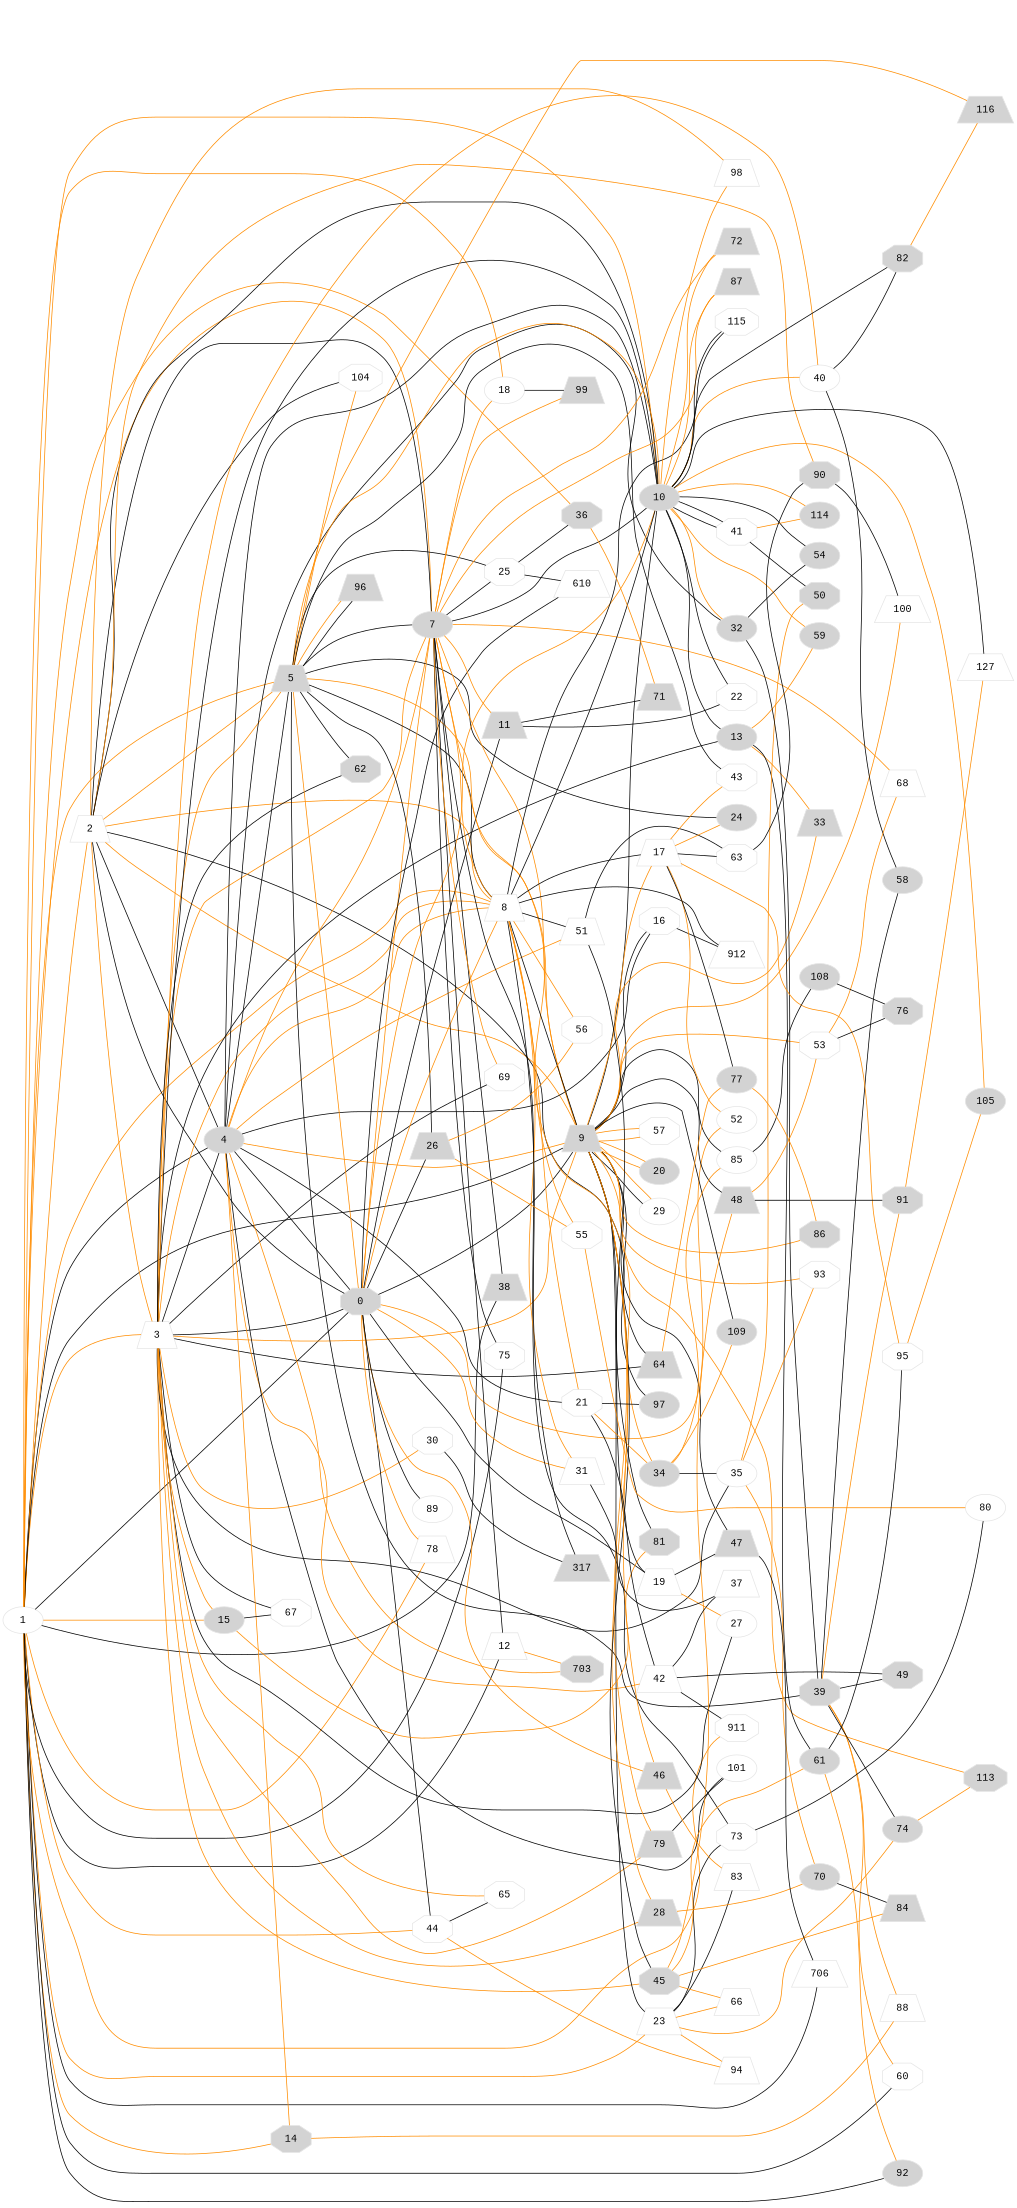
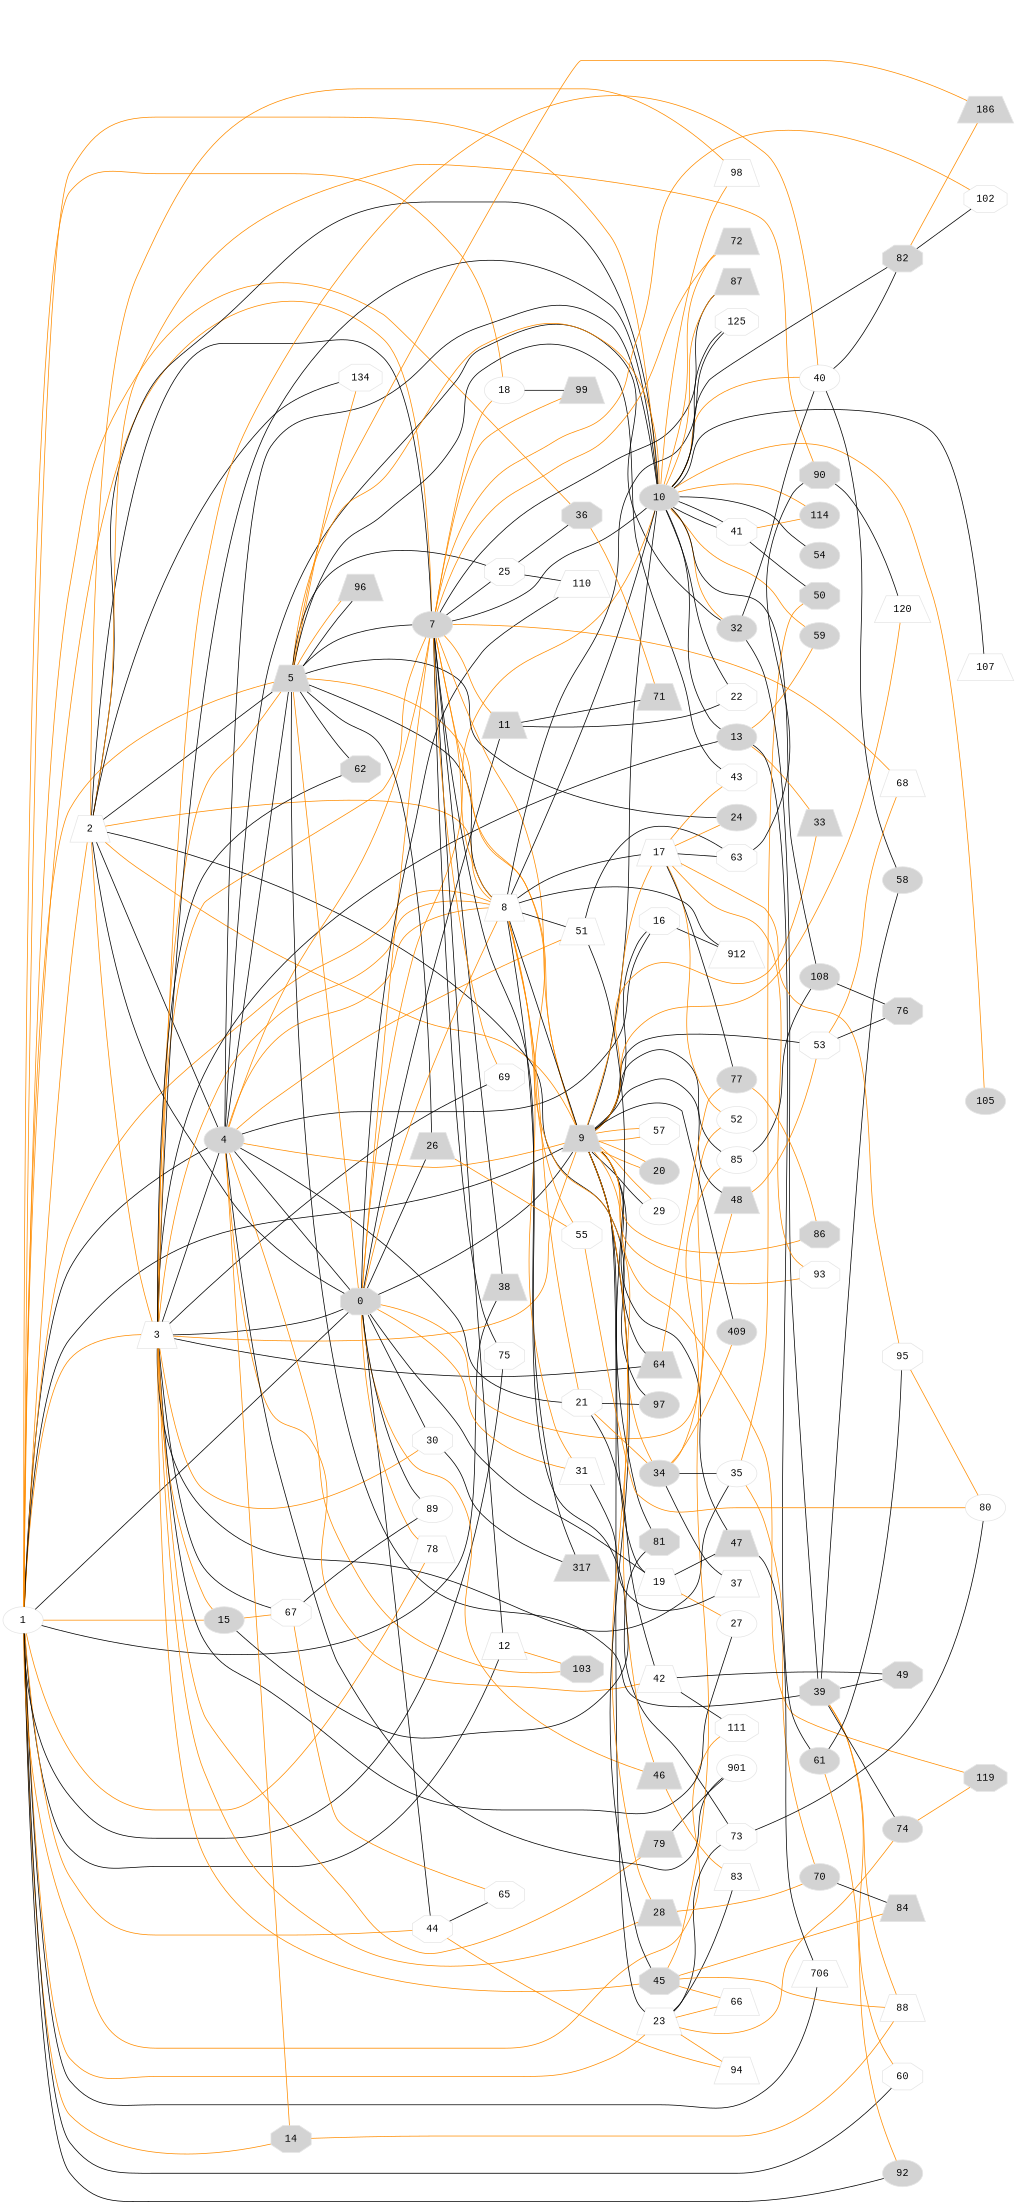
(985, 110) -> (985, 110)
none -> (985, 199)
(737, 322) -> (737, 322)
(361, 378) -> (361, 378)
(604, 467) -> (604, 467)
(582, 584) -> (582, 584)
(777, 589) -> (778, 503)
(903, 609) -> (903, 609)
none -> (779, 648)
(985, 667) -> (985, 667)
(175, 765) -> (175, 765)
(582, 1030) -> none
(668, 1035) -> (668, 1035)
(903, 1200) -> none
(944, 1229) -> (944, 1433)
(737, 1332) -> (737, 1332)
none -> (394, 1366)
(778, 1374) -> (781, 1033)
(621, 1491) -> none
none -> (359, 1558)
(261, 1616) -> (261, 1616)
(694, 1631) -> (690, 1533)
(582, 1669) -> (582, 1669)
(225, 1696) -> (334, 1812)
(737, 1728) -> (737, 1728)
(487, 1732) -> (487, 1732)
(737, 1768) -> (737, 1768)
(985, 1778) -> (985, 1778)
(708, 1817) -> (787, 1992)
